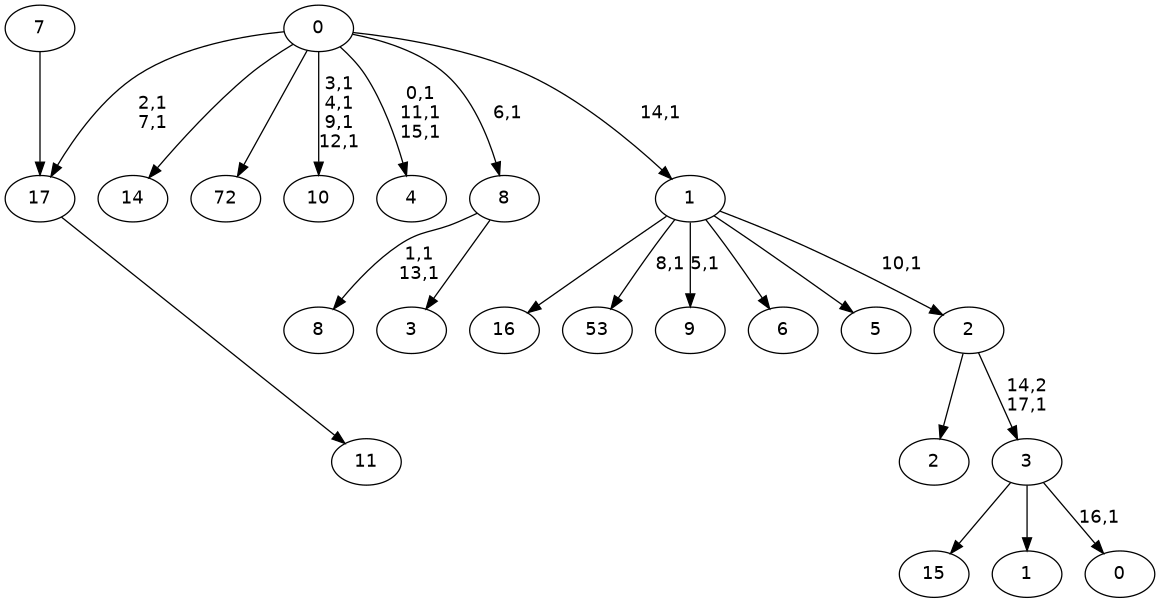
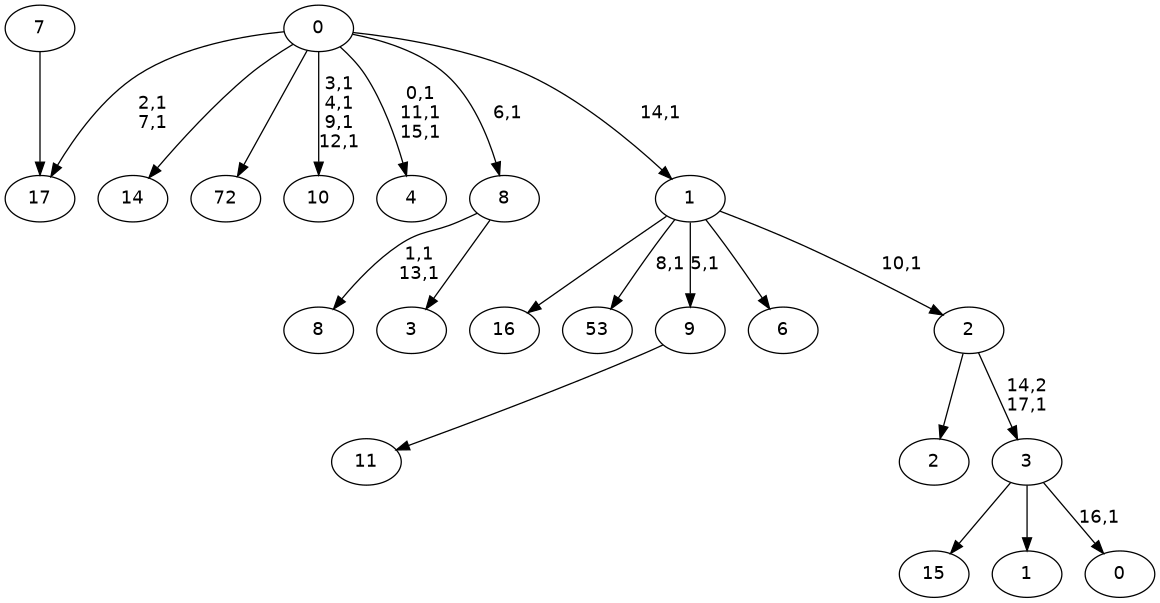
(198, 326) -> (537, 397)
(876, 330) -> none
